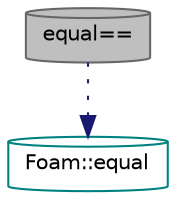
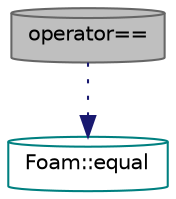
(88, 35) -> (88, 35)
